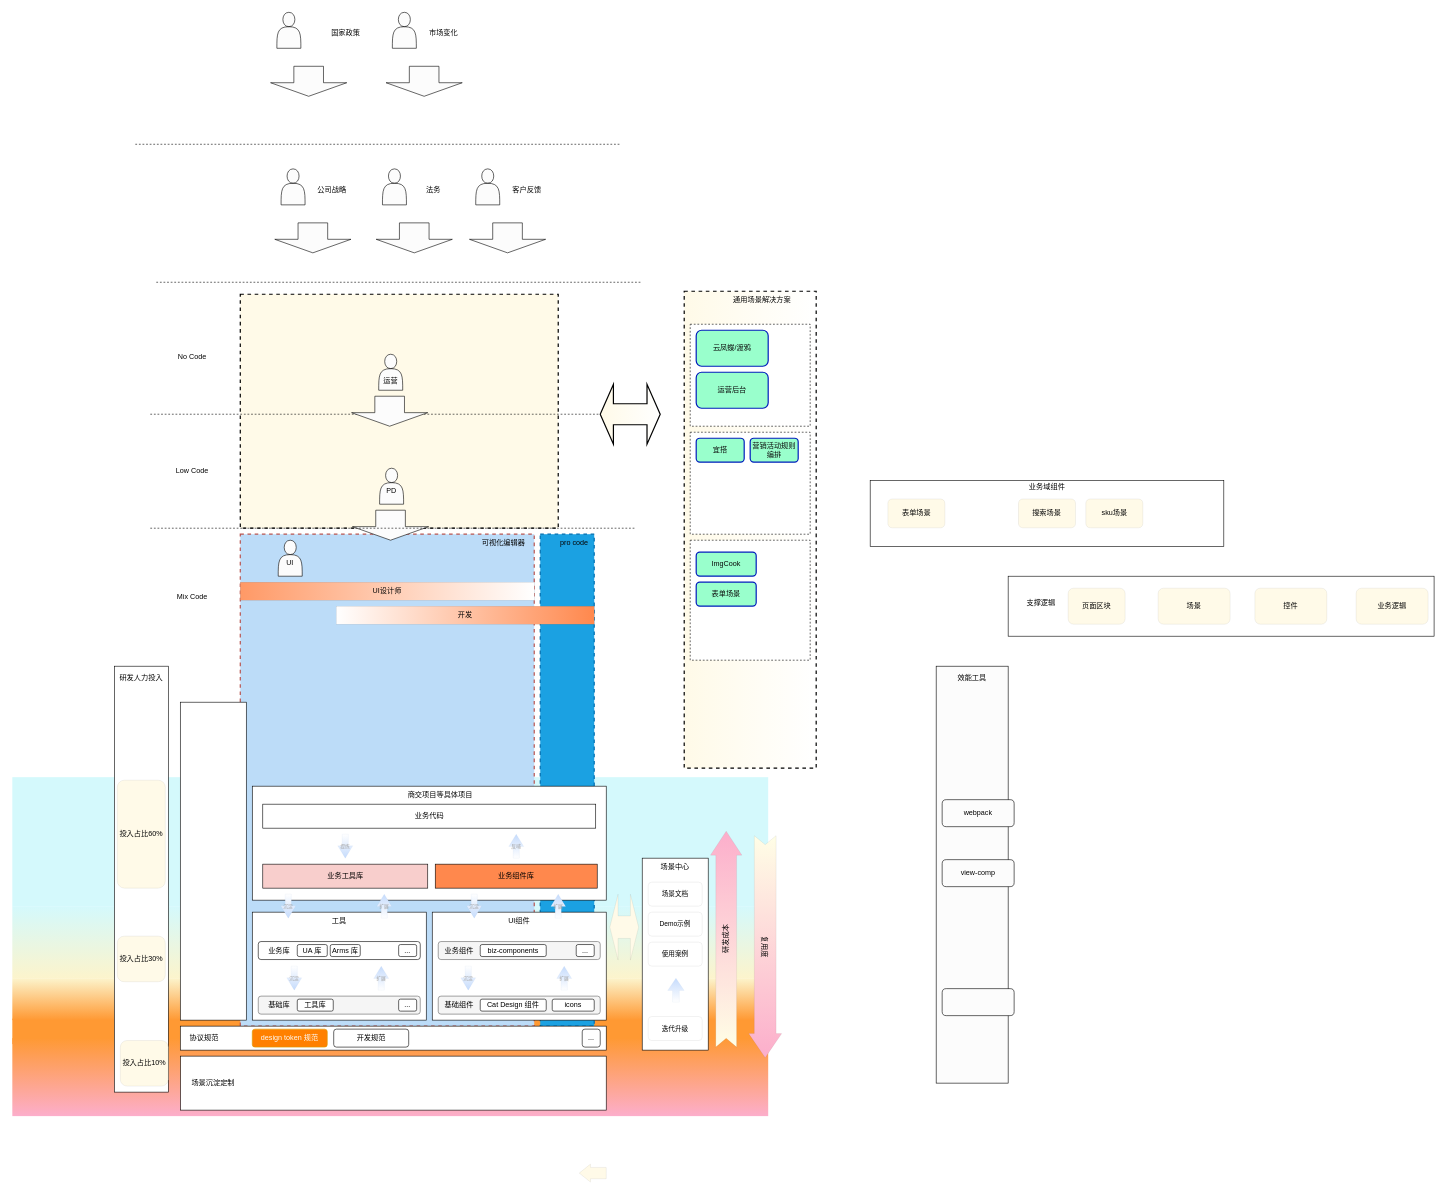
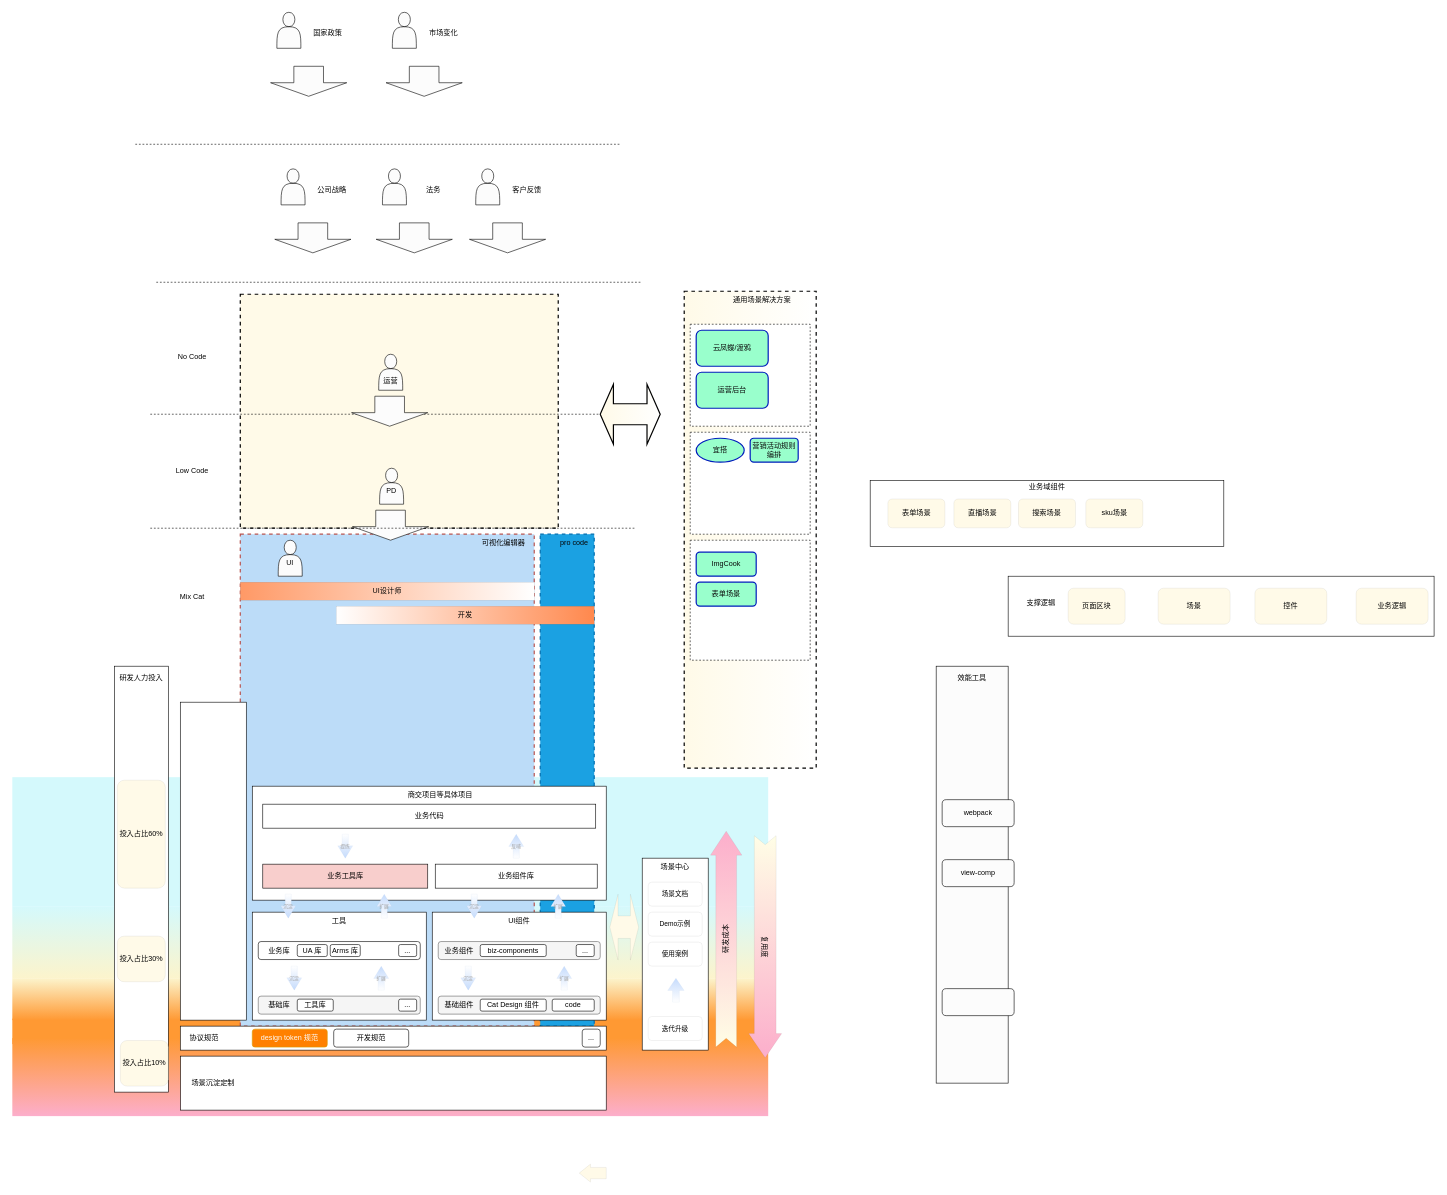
(346, 33) -> (328, 33)
(720, 450) -> (720, 450)
none -> (983, 513)
(192, 597) -> (192, 597)
(516, 876) -> (516, 876)
(573, 1005) -> (573, 1005)
